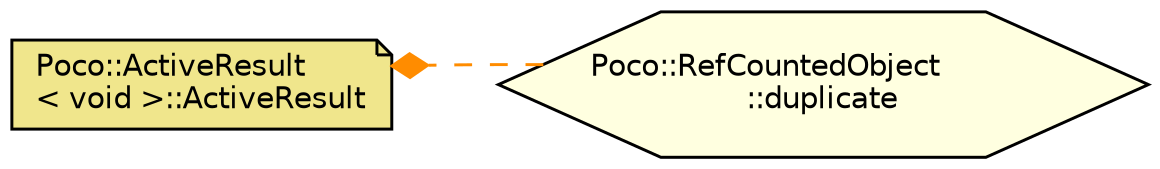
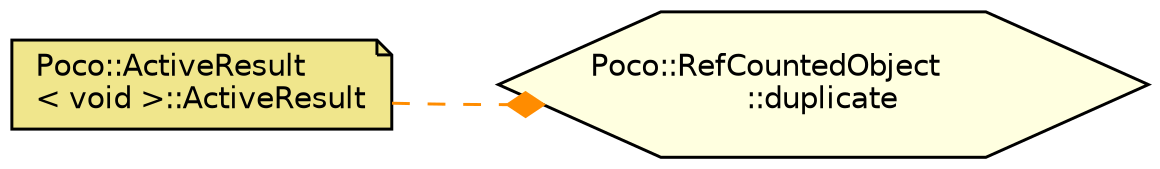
(486, 65) -> (450, 104)
